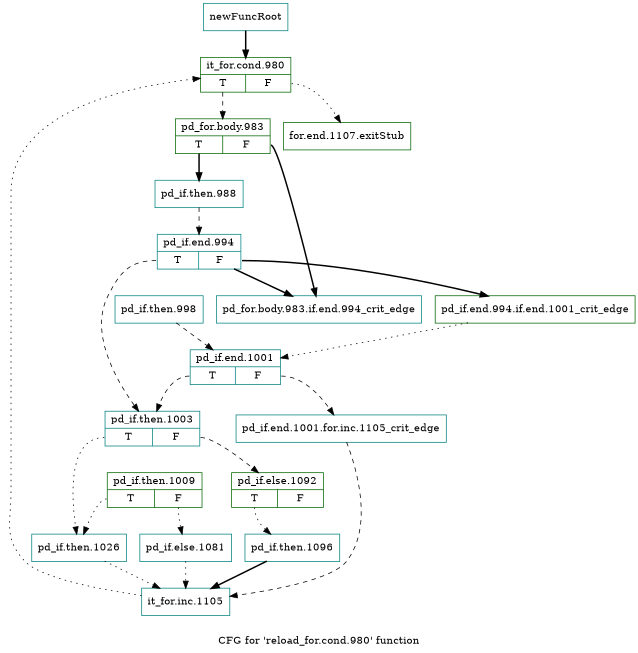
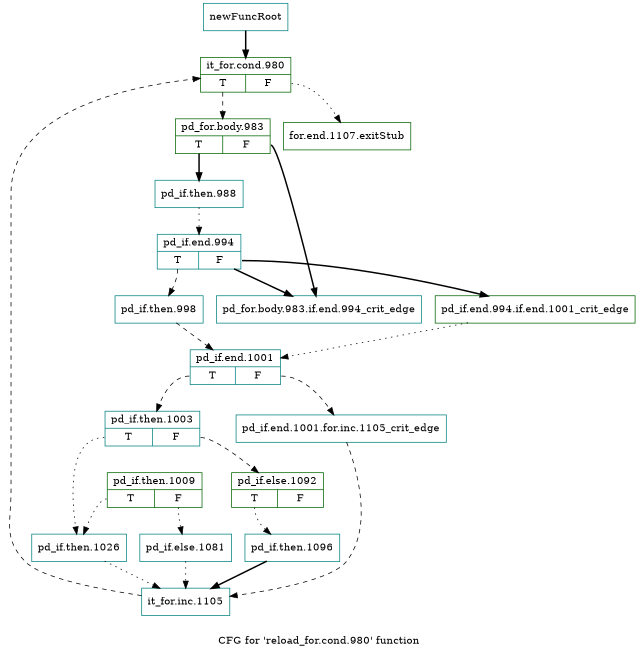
(199, 217) -> (199, 217)
(102, 322) -> (176, 279)
(11, 324) -> (11, 324)
